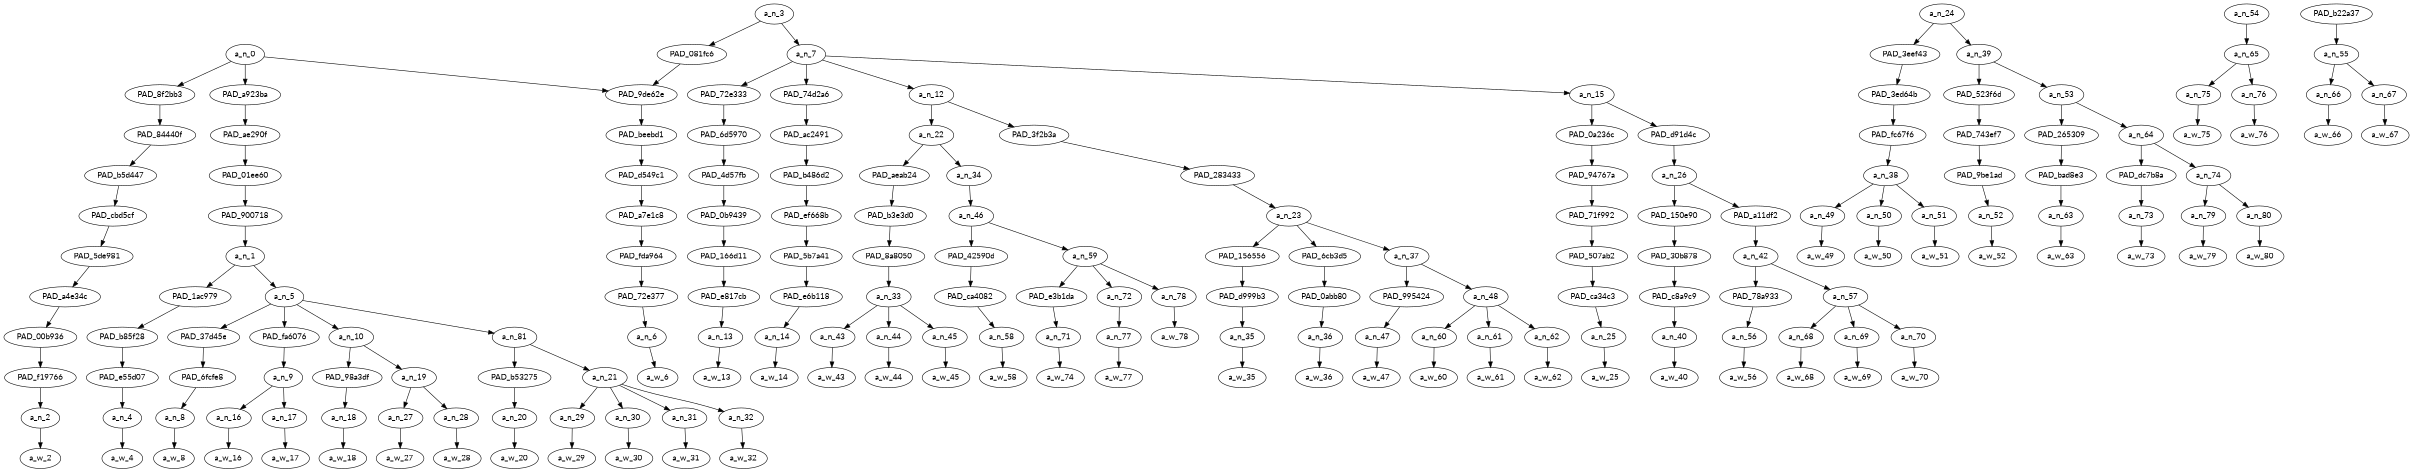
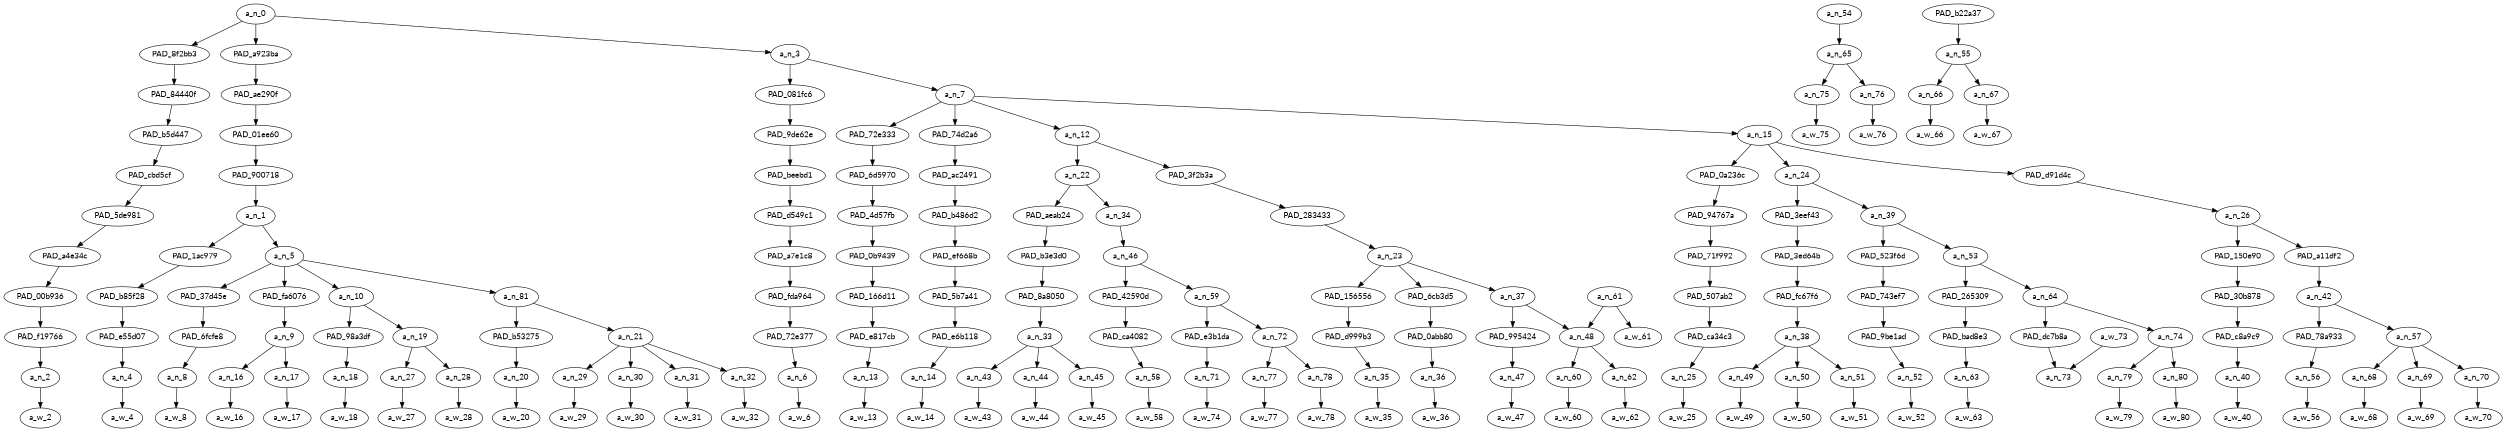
(433, 74) -> (520, 34)
none -> (1776, 153)
(2141, 233) -> (2089, 356)
(1127, 275) -> (1295, 356)
(1488, 314) -> (1598, 315)
